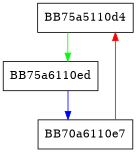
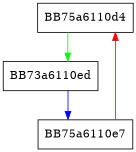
(85, 18) -> (85, 18)
(51, 76) -> (51, 76)
(85, 134) -> (85, 134)
